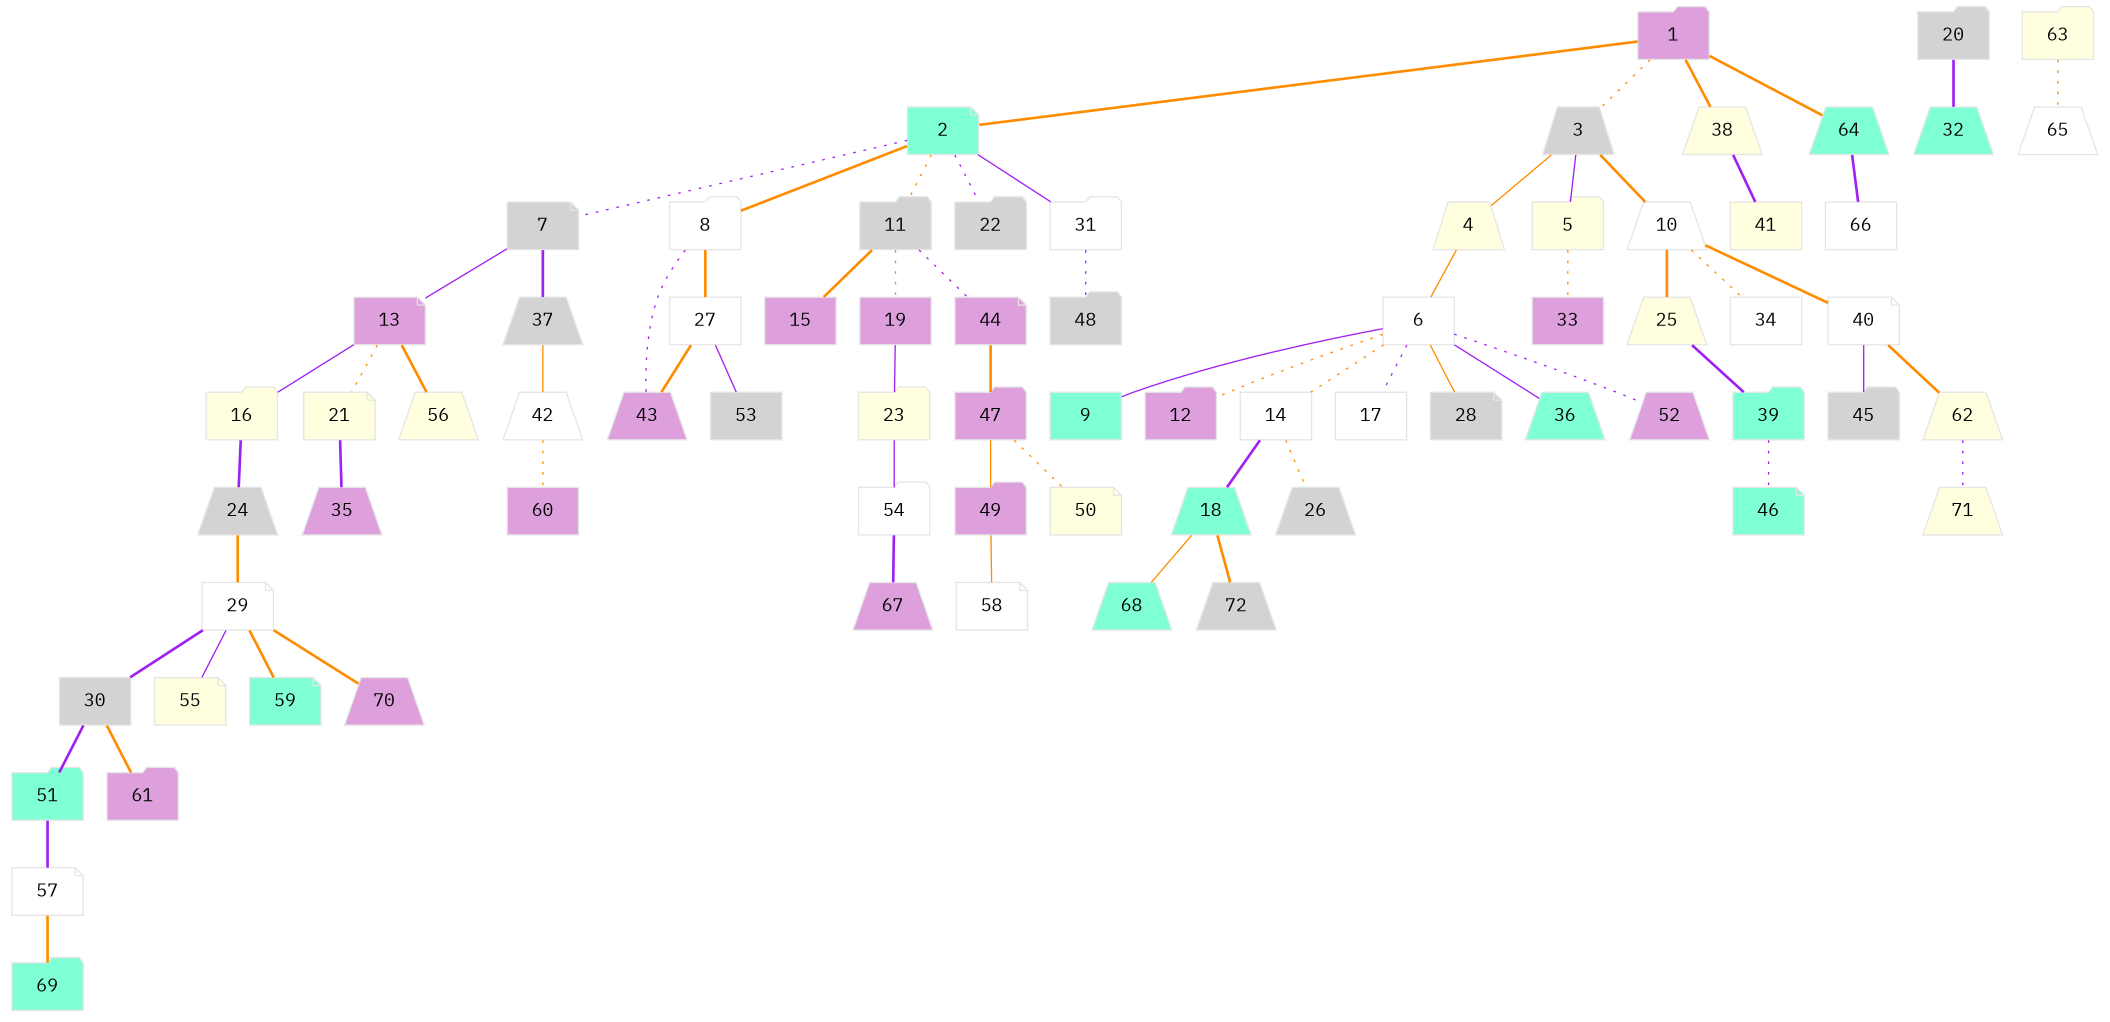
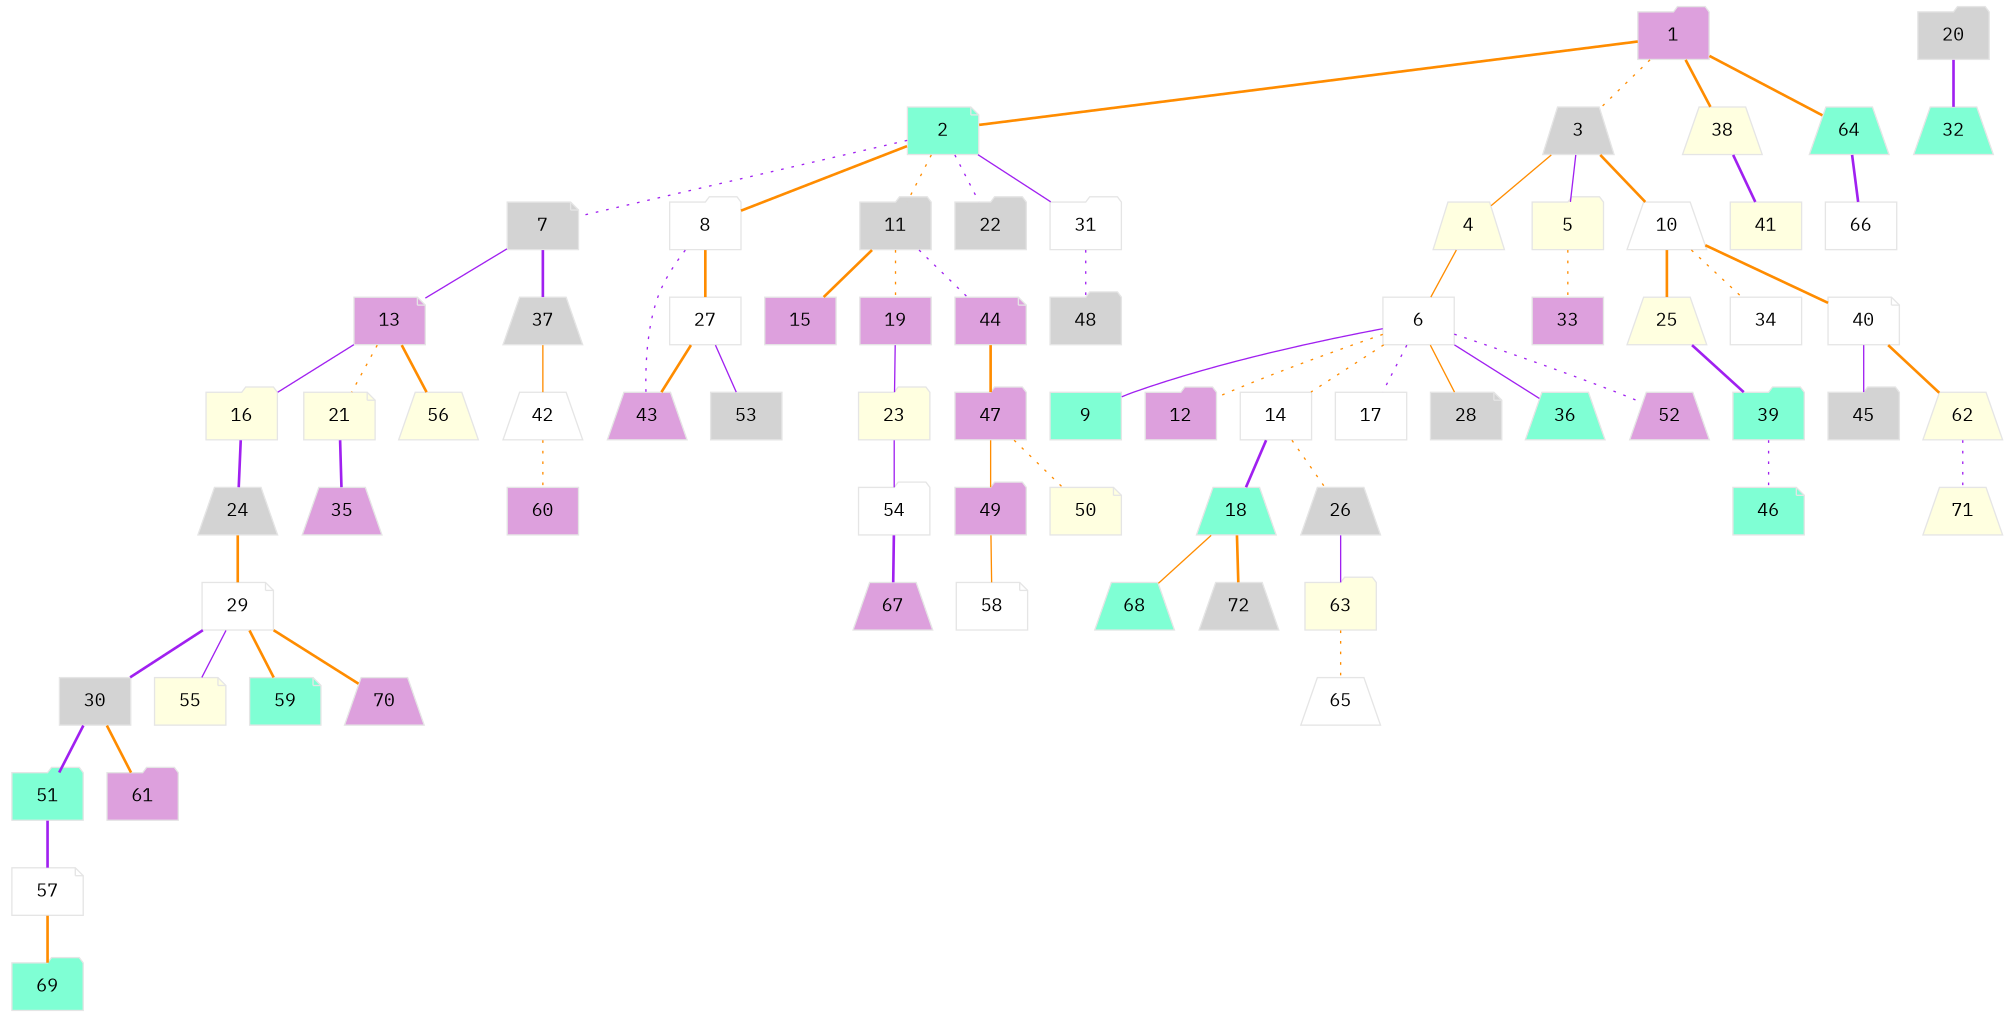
none -> (1341, 559)
